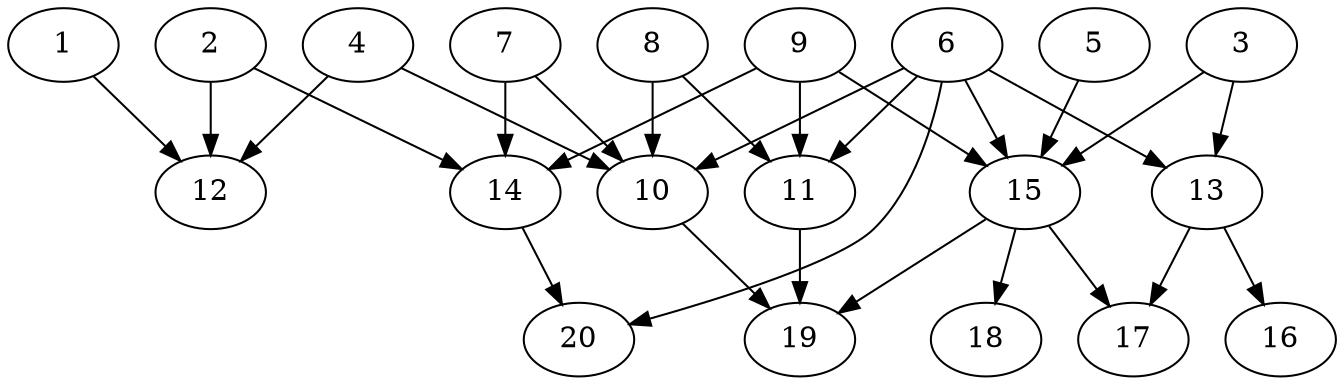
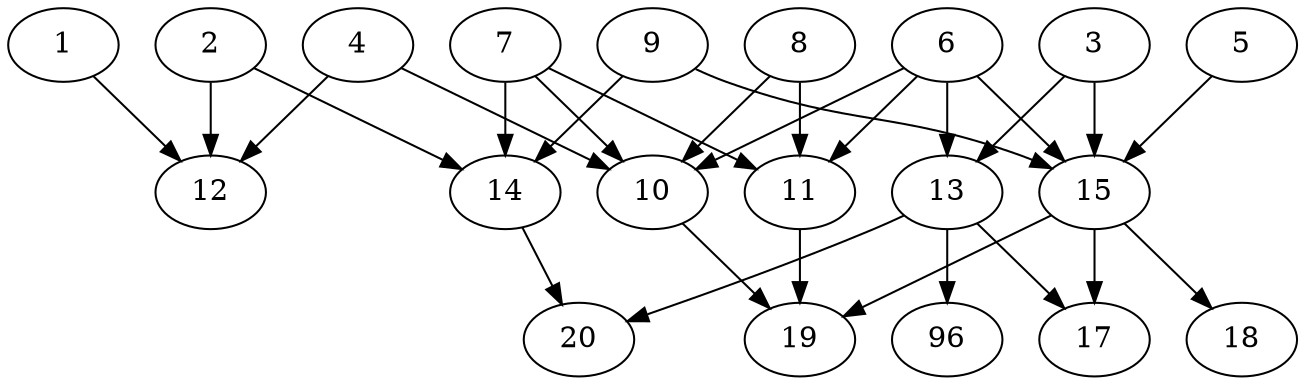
(800, 105) -> (643, 114)
(841, 250) -> (777, 268)
(1281, 340) -> (947, 340)
